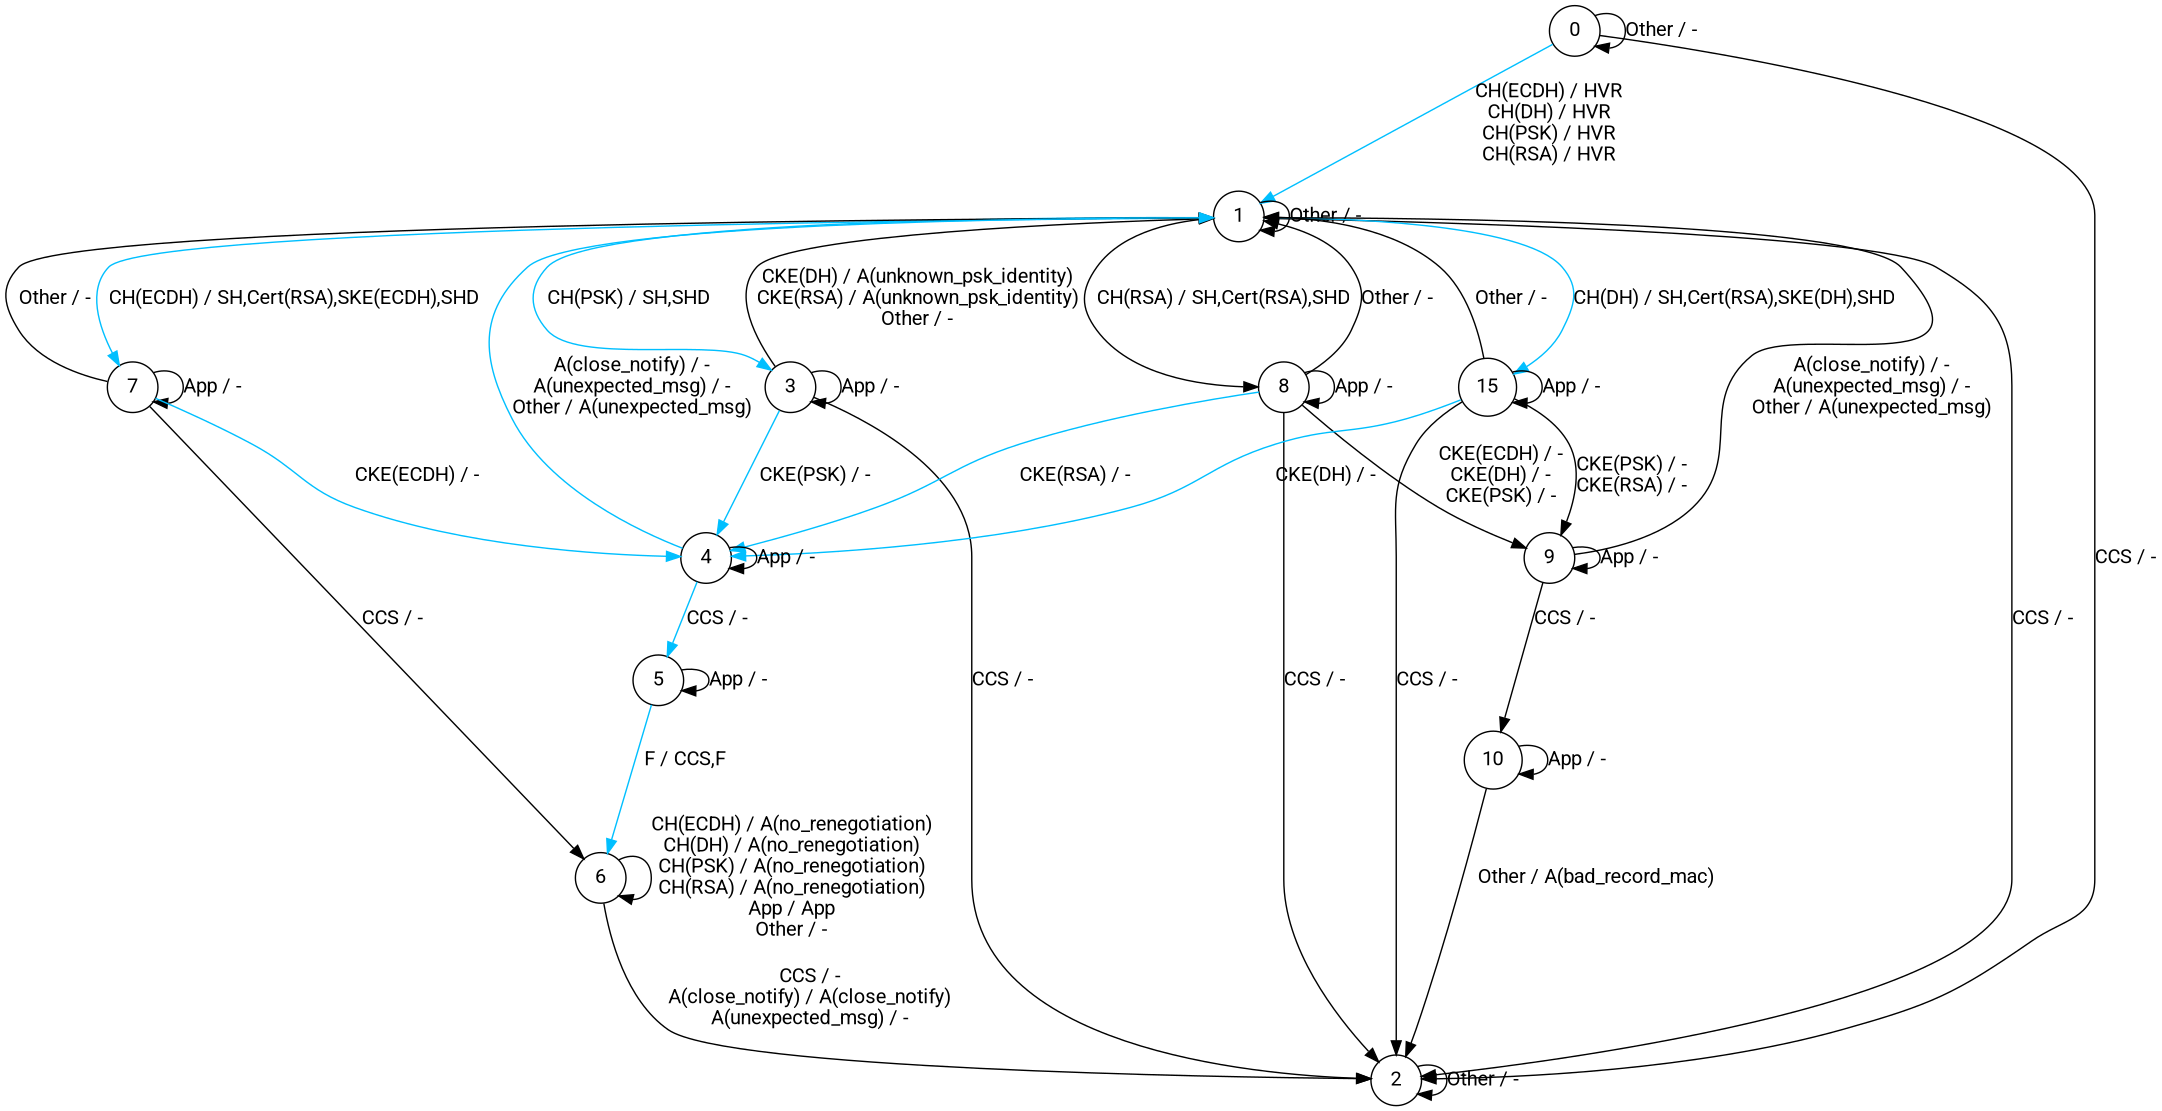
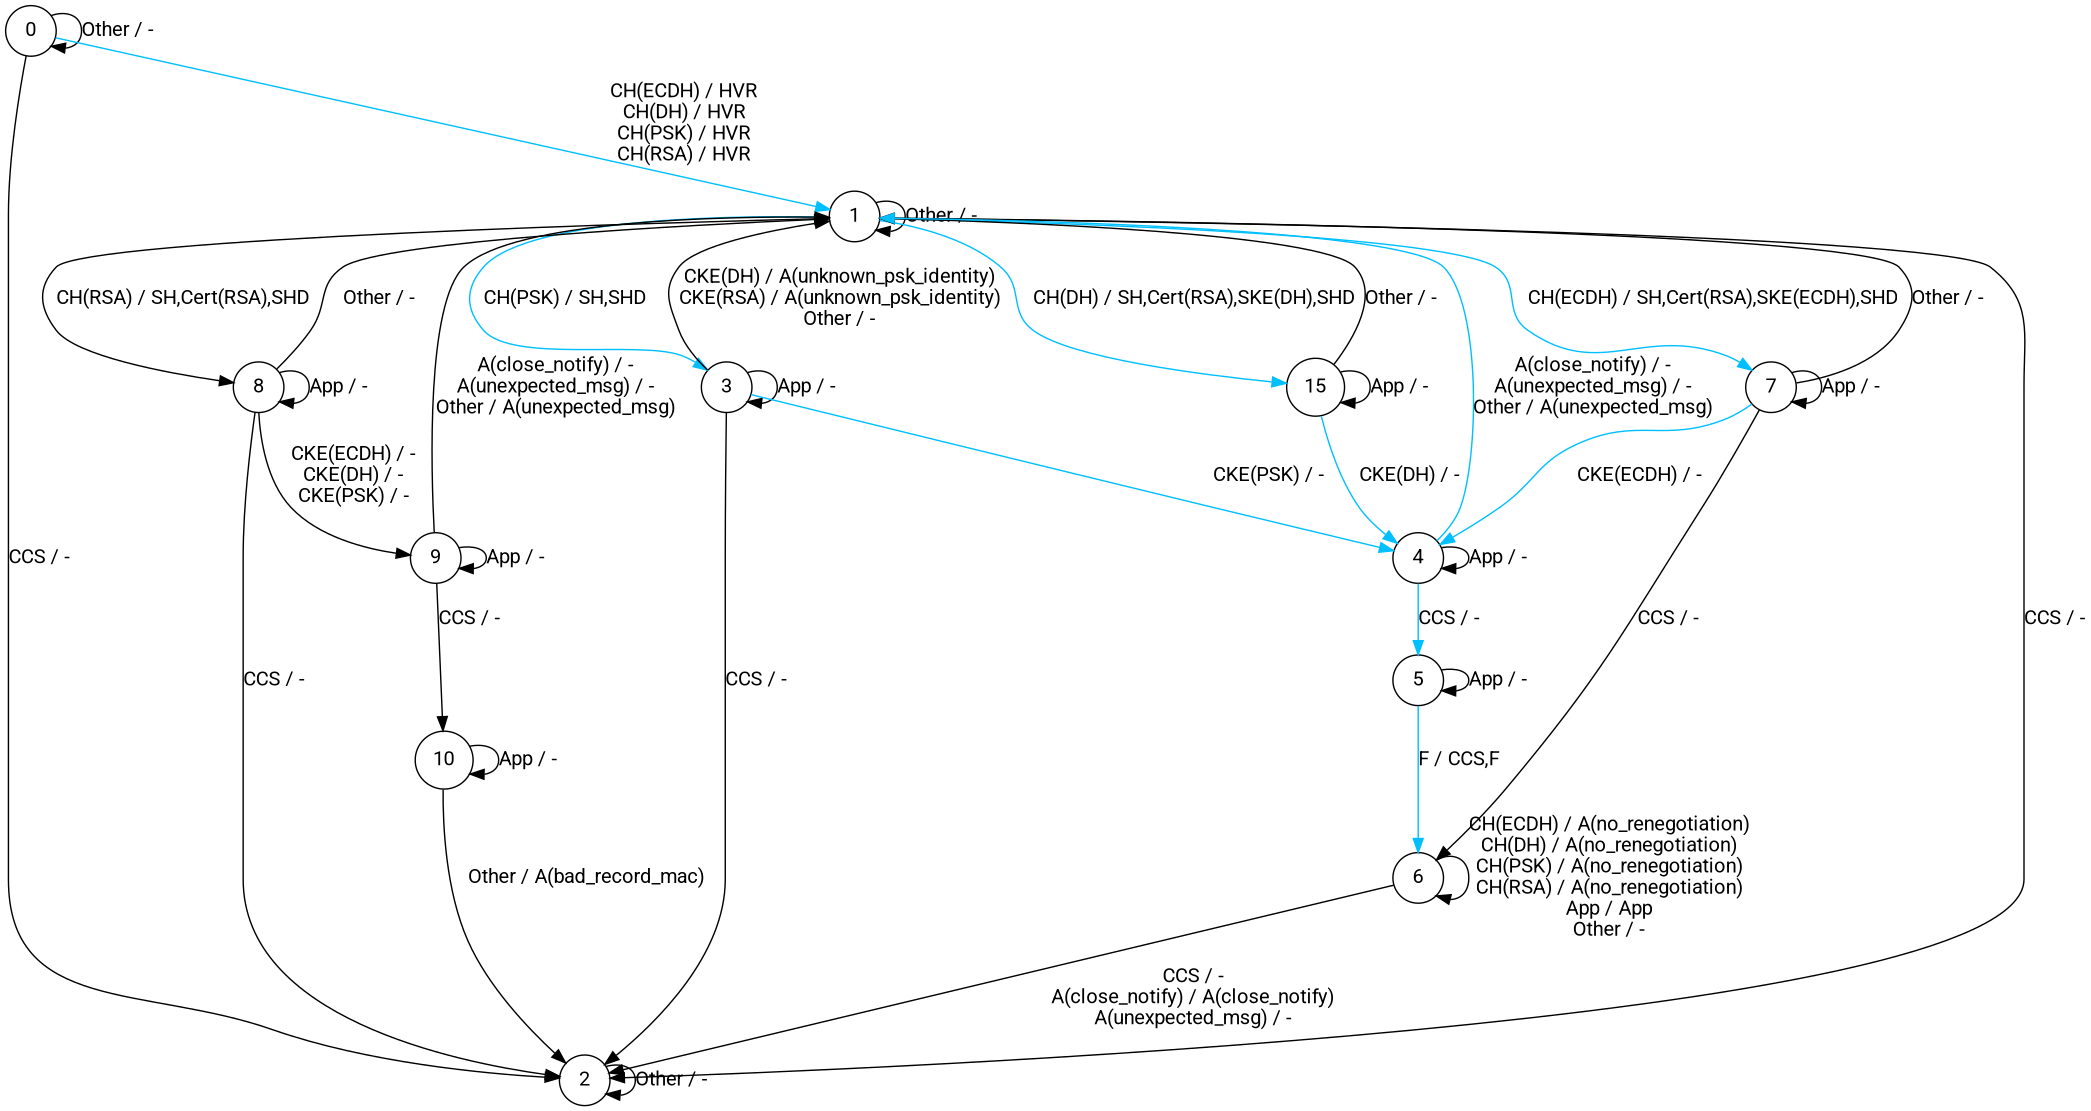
(1571, 448) -> none
(996, 452) -> none
(1396, 709) -> none
